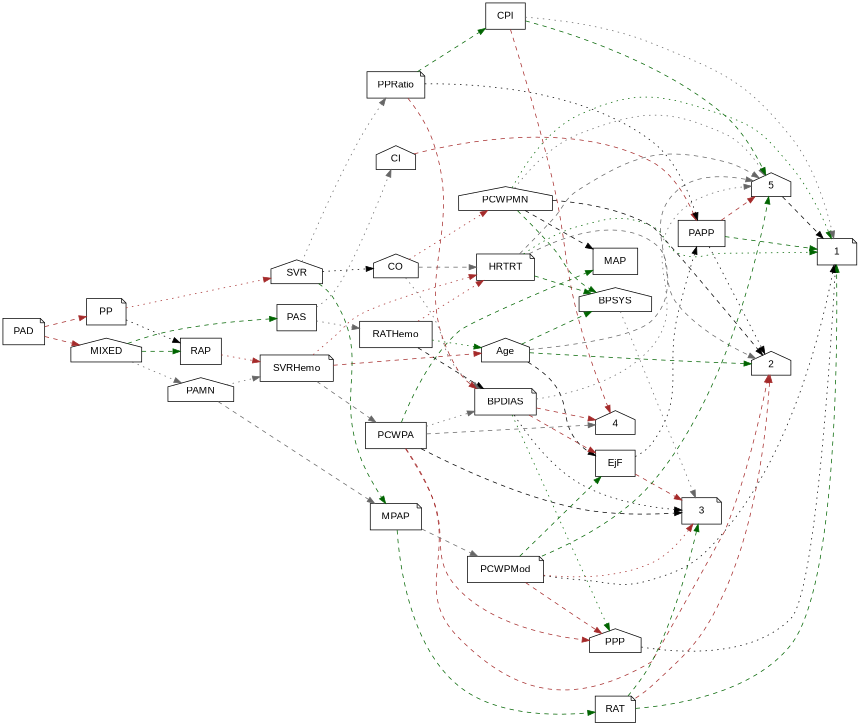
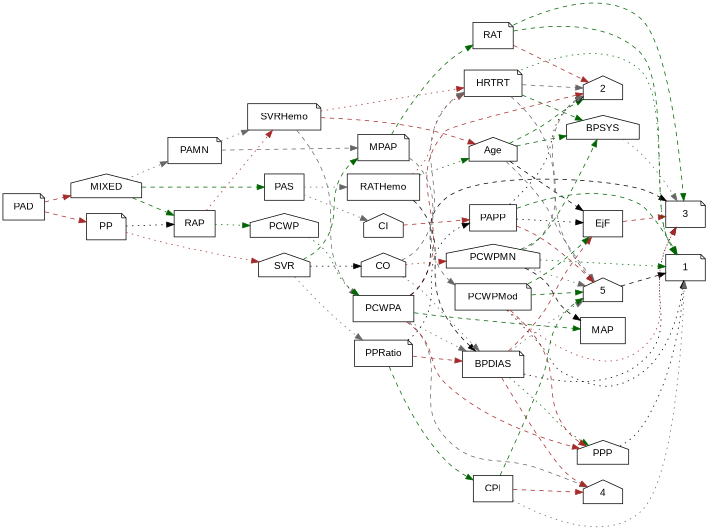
none -> (284, 227)
(685, 263) -> (555, 177)
(673, 366) -> (545, 221)
(201, 391) -> (195, 151)
